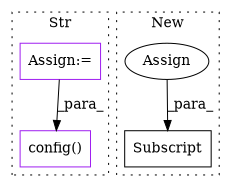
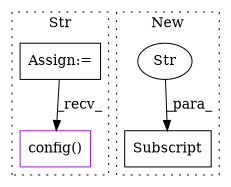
(60, 61) -> (60, 61)
(167, 61) -> (165, 61)
(80, 105) -> (80, 105)
